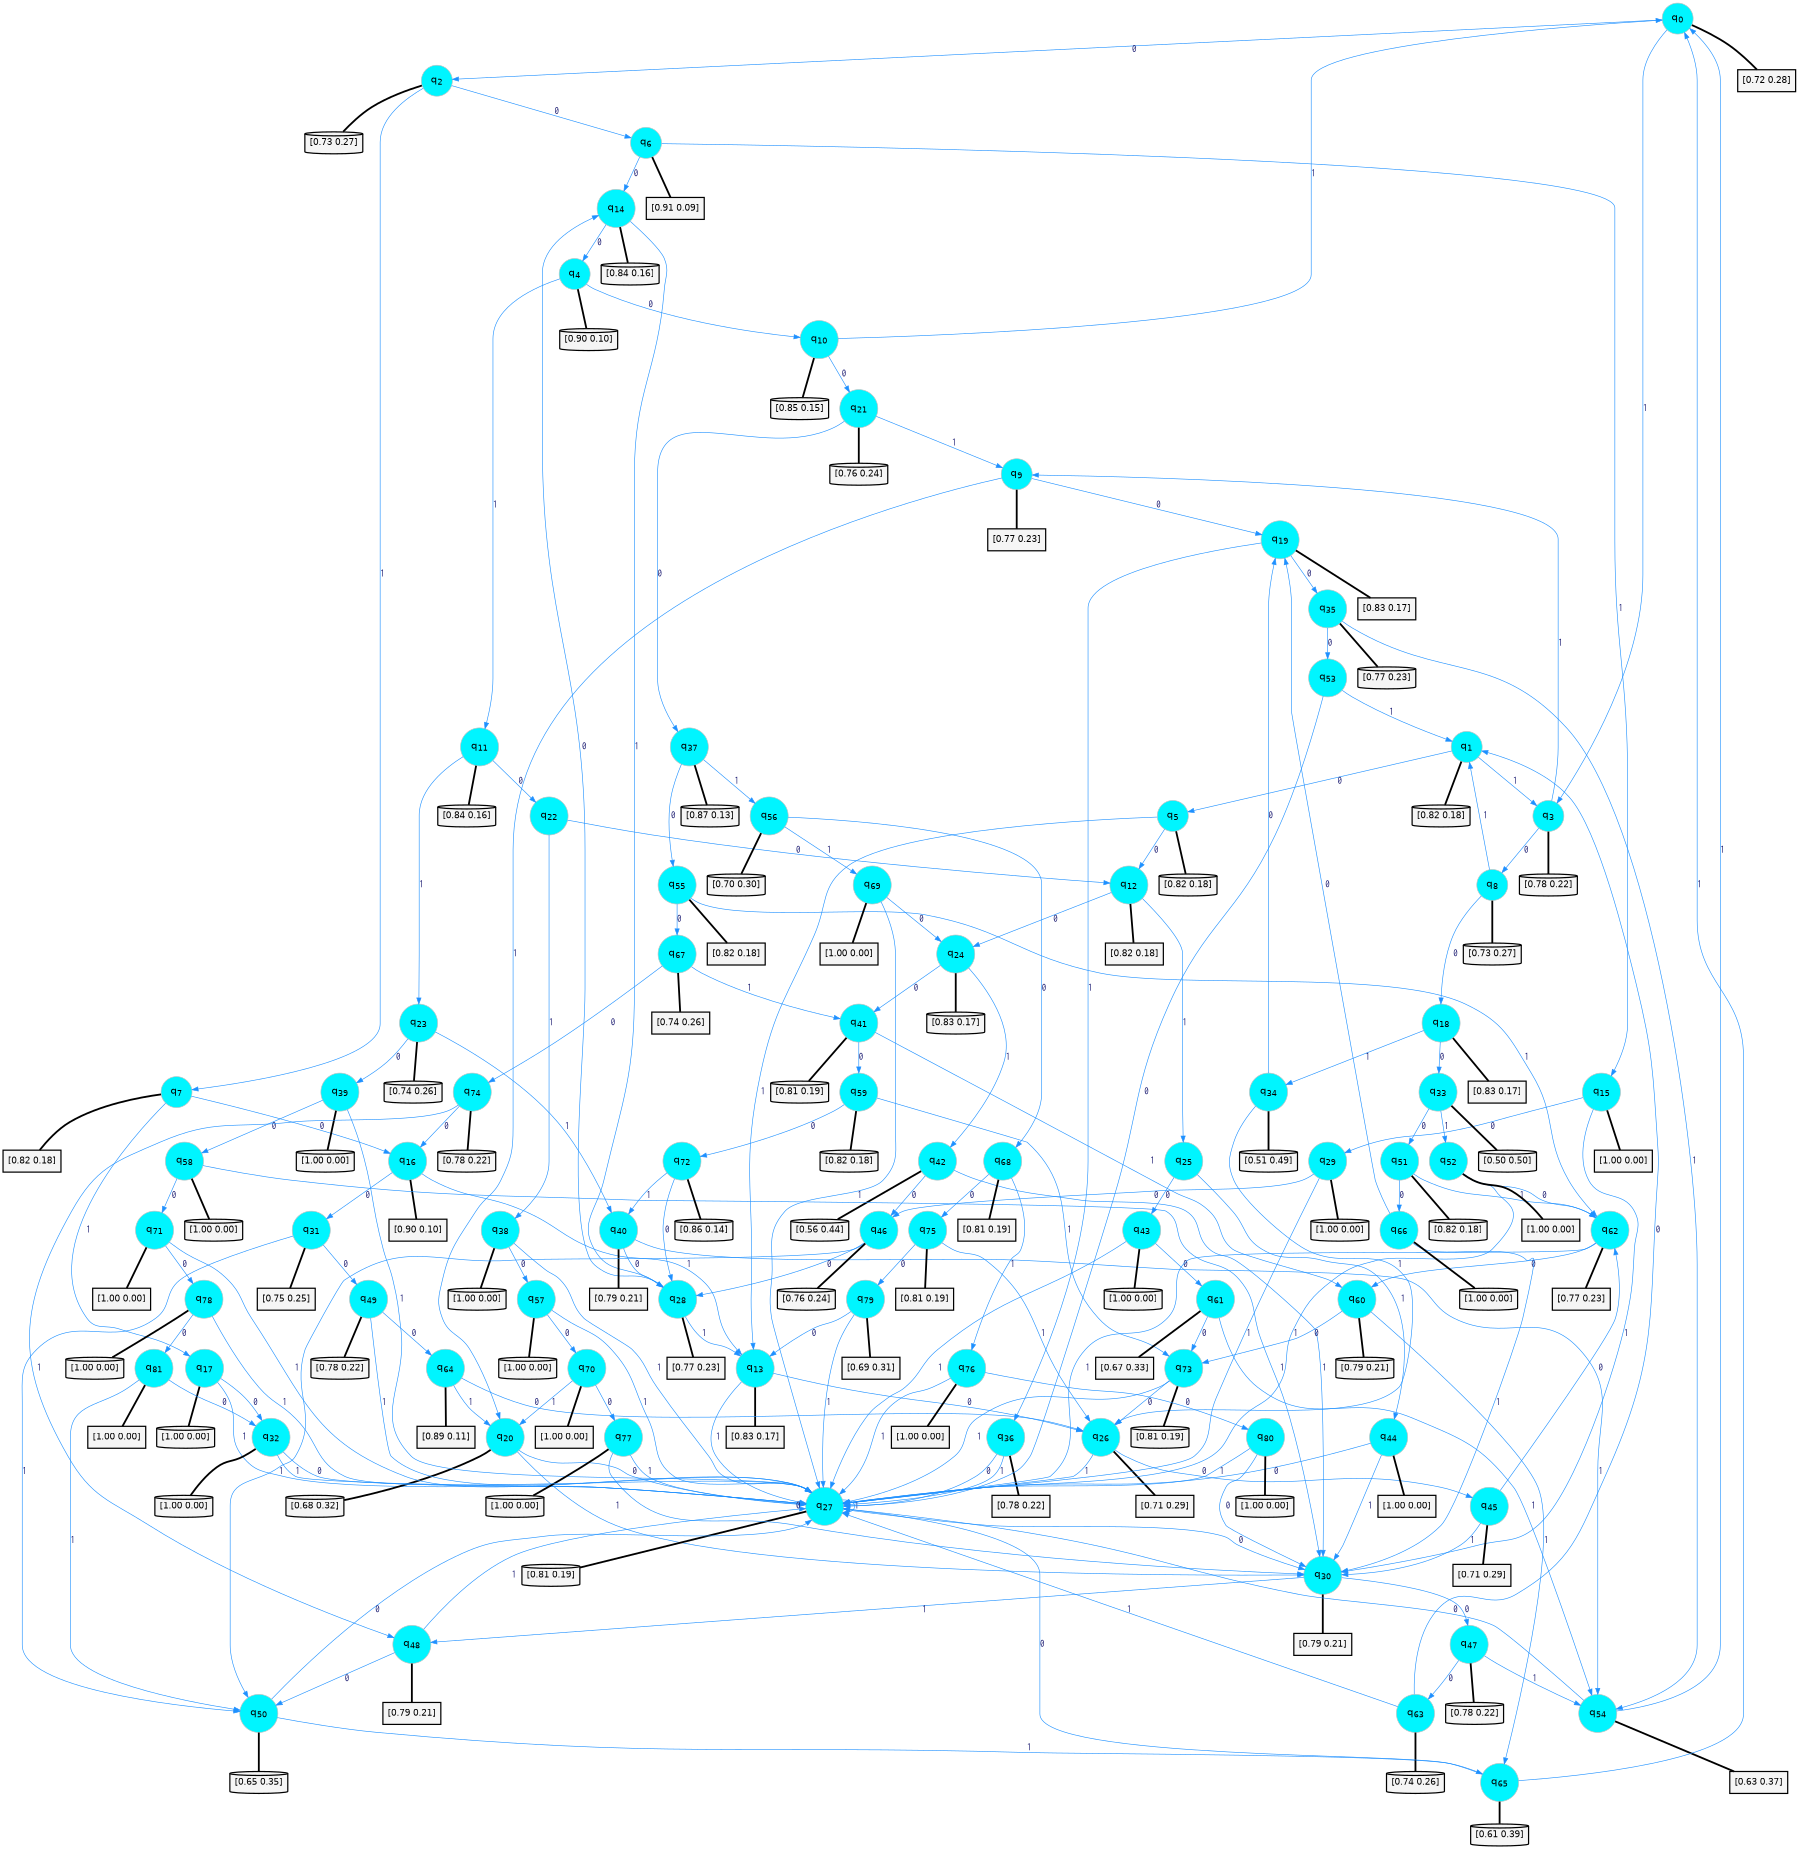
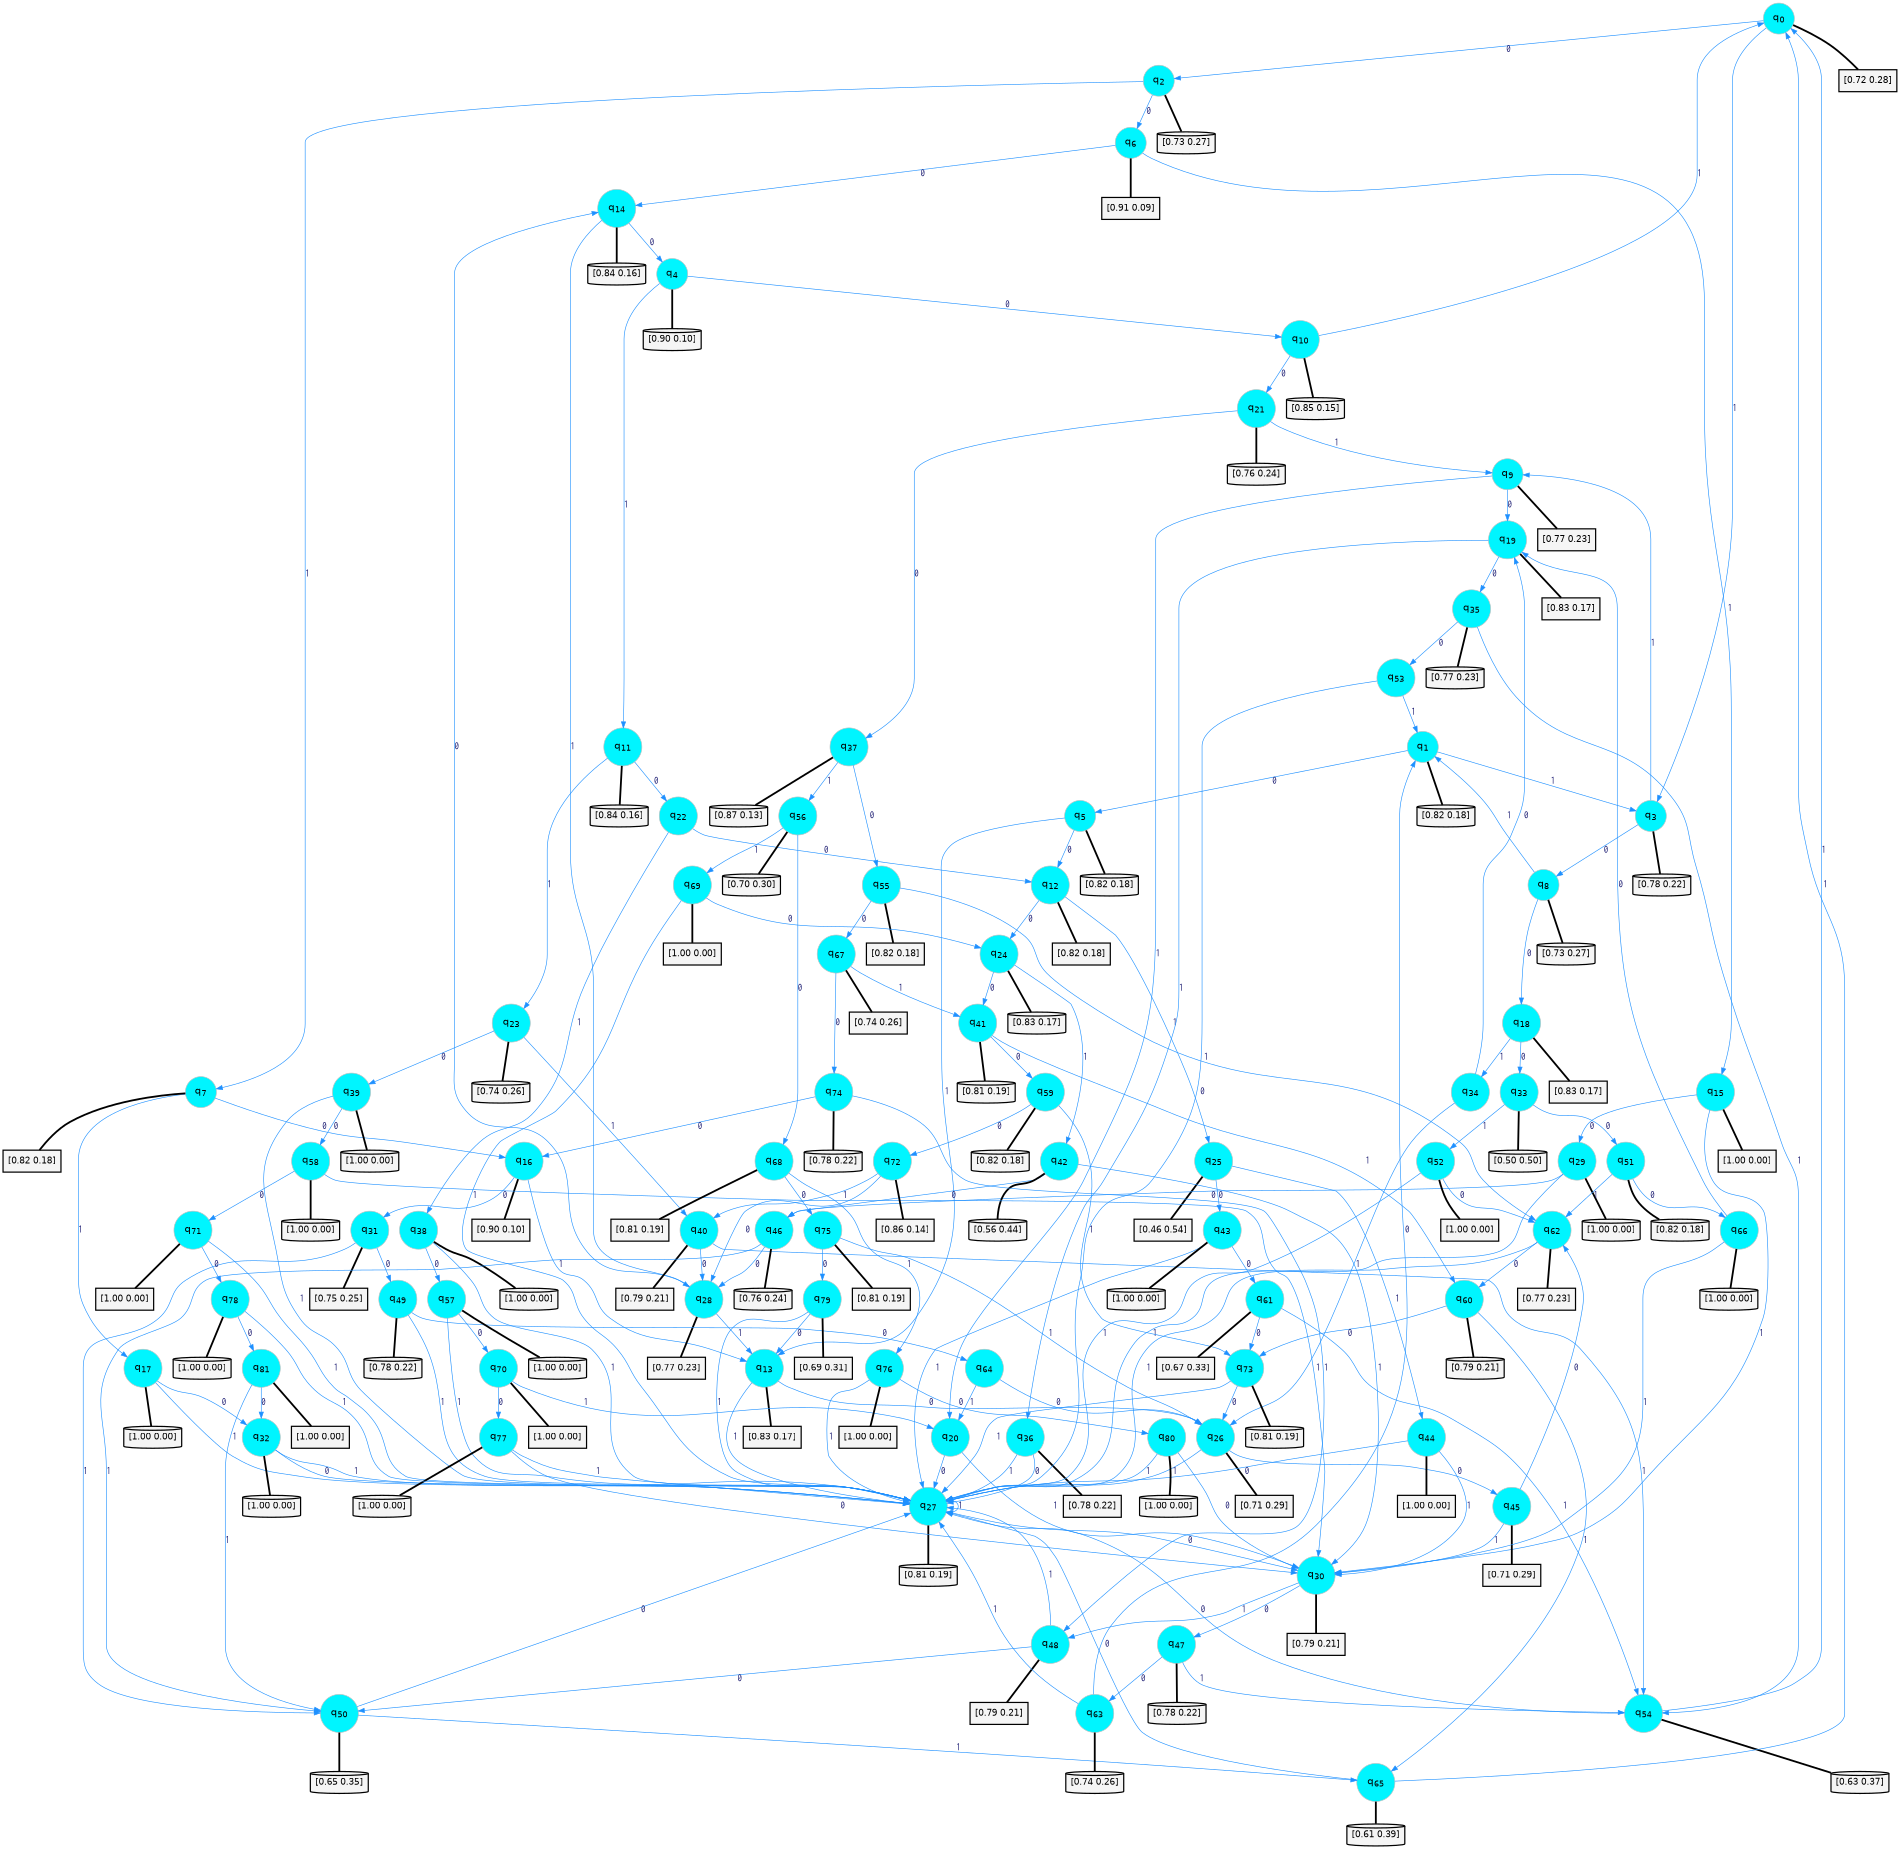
(1269, 1161) -> none
(704, 1230) -> (905, 1230)
none -> (1163, 1230)
(446, 1437) -> none
(315, 1506) -> none
(1759, 1782) -> (1860, 1782)
